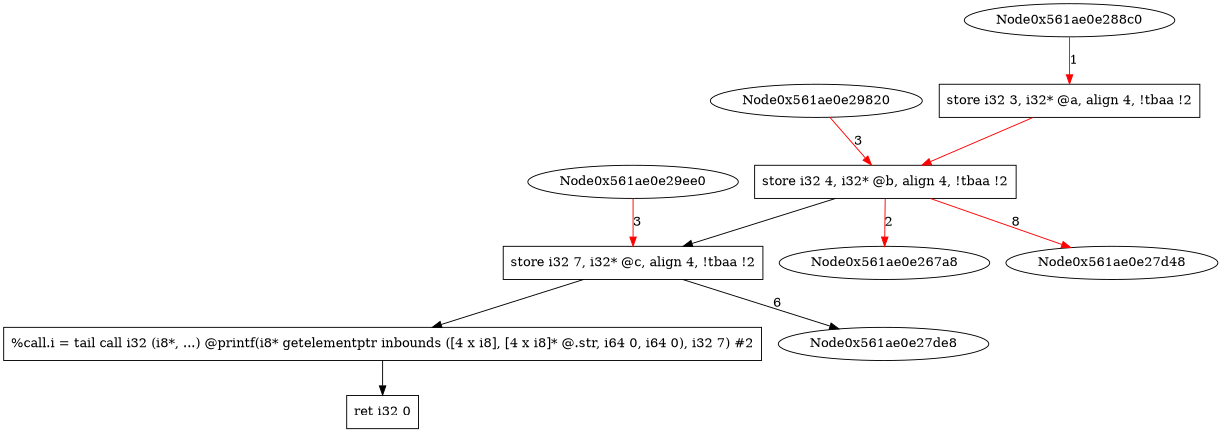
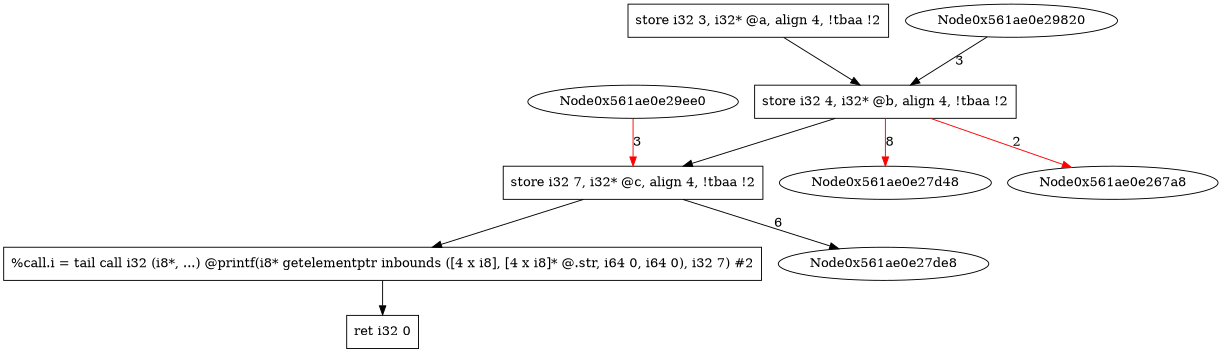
(1070, 20) -> none
(848, 138) -> (953, 58)
(982, 140) -> (818, 59)
